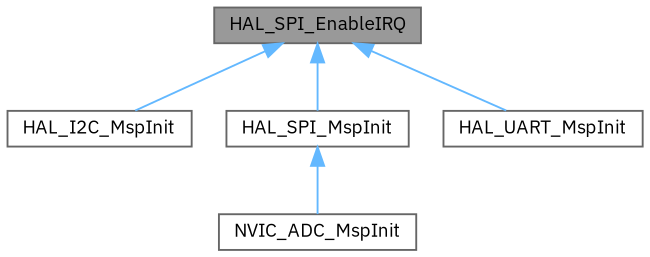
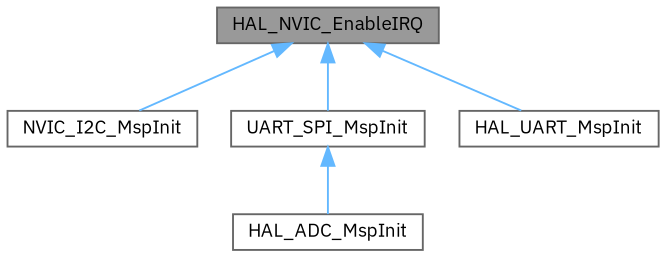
(318, 25) -> (328, 25)
(100, 129) -> (102, 129)
(318, 129) -> (328, 129)
(318, 232) -> (328, 232)
